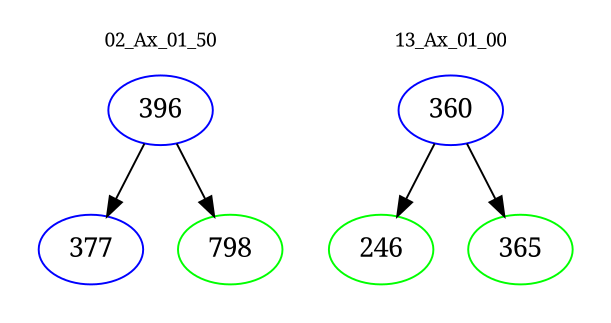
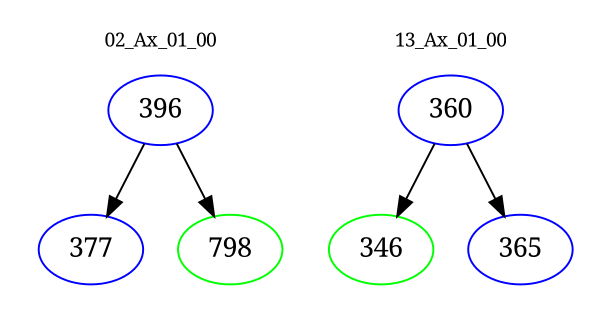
(161, 42) -> (161, 42)
(381, 250) -> (381, 250)
(520, 250) -> (520, 250)
